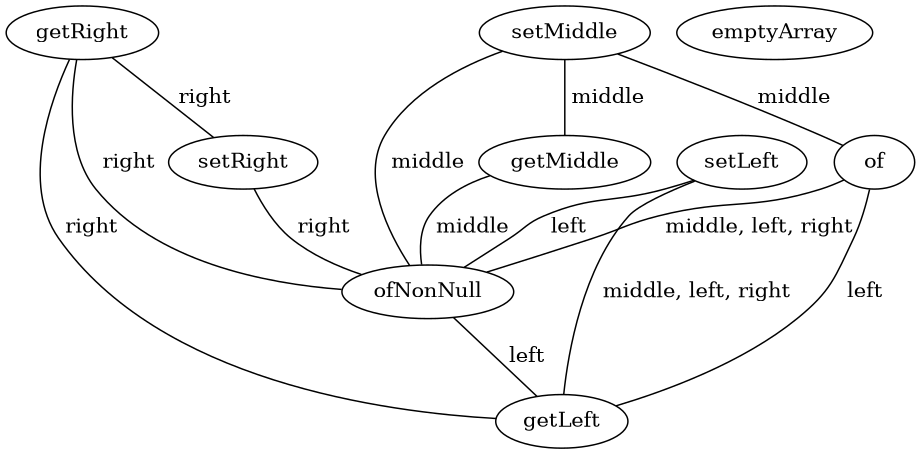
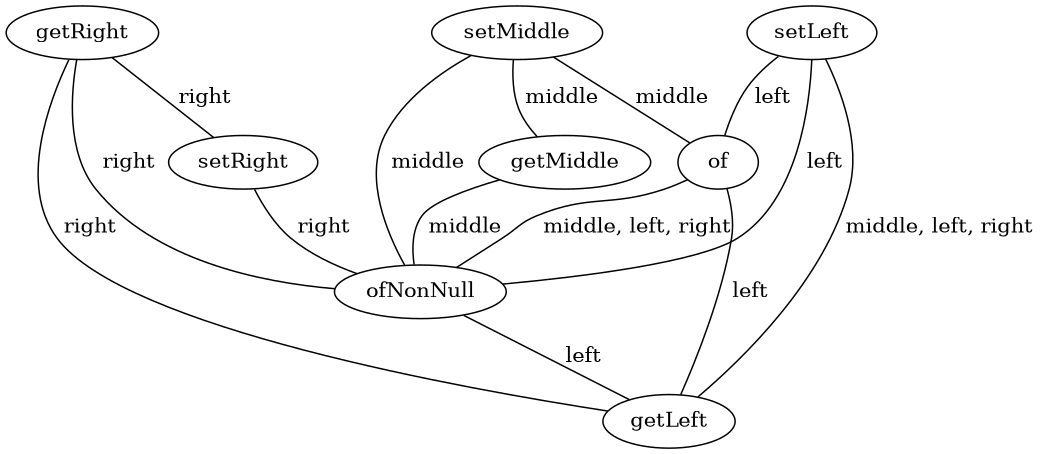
(775, 33) -> none
none -> (745, 91)
